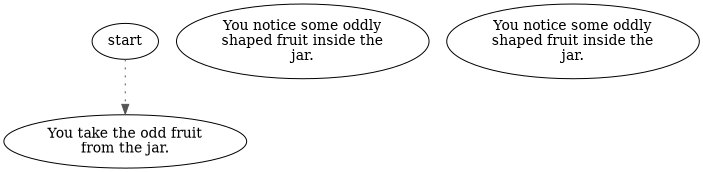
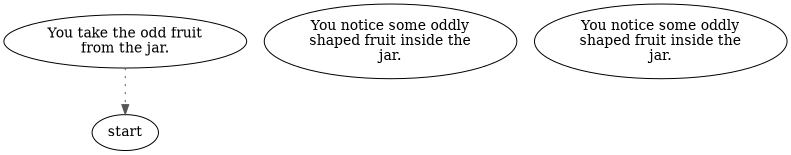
(125, 82) -> (125, 86)
